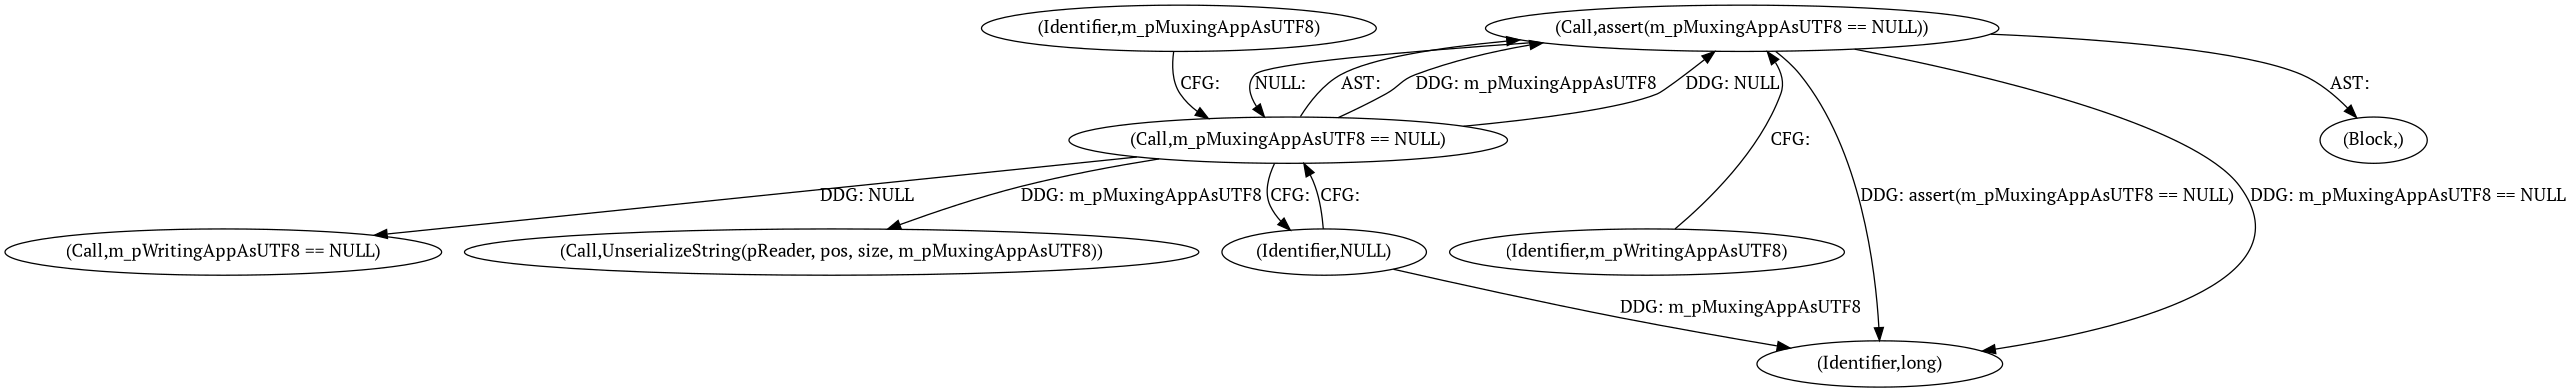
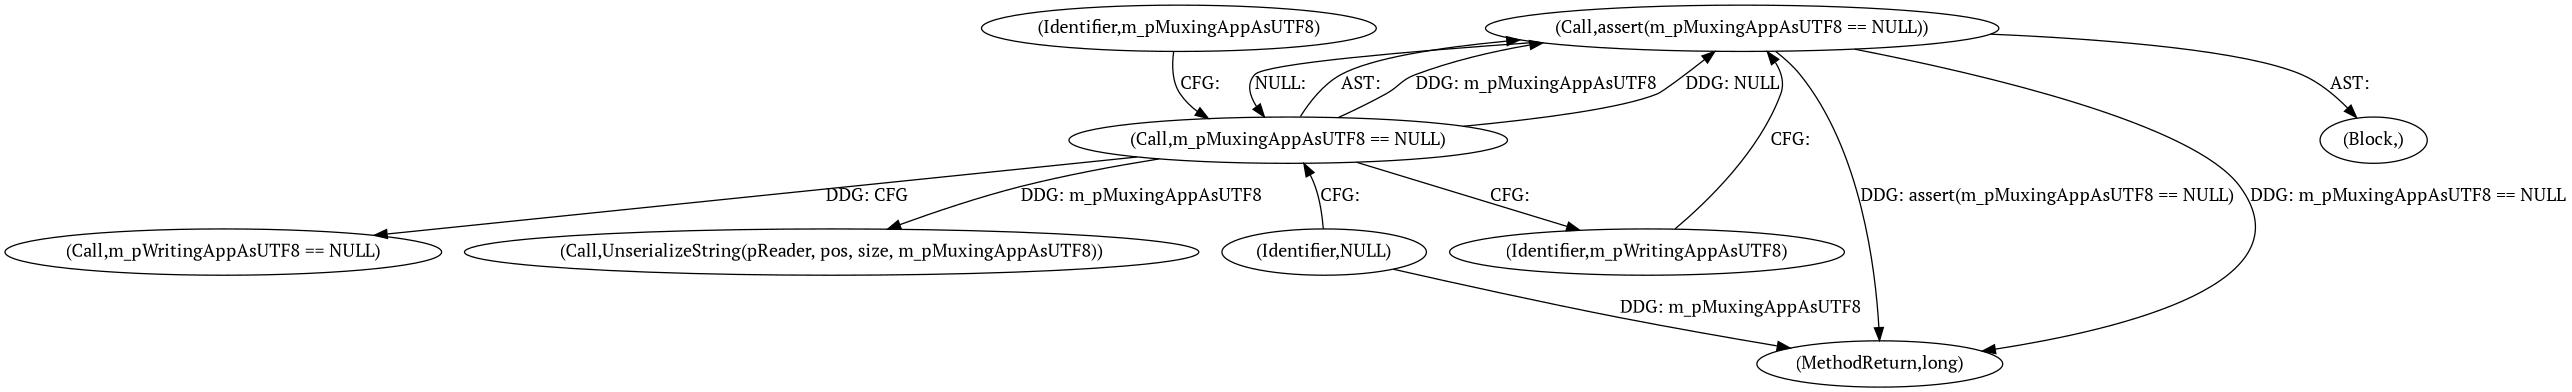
(1267, 194) -> (1462, 194)
(867, 196) -> (867, 196)
(1880, 364) -> (1880, 364)
